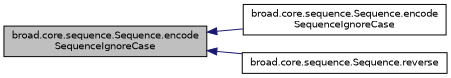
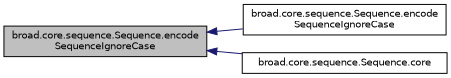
(345, 63) -> (345, 63)
